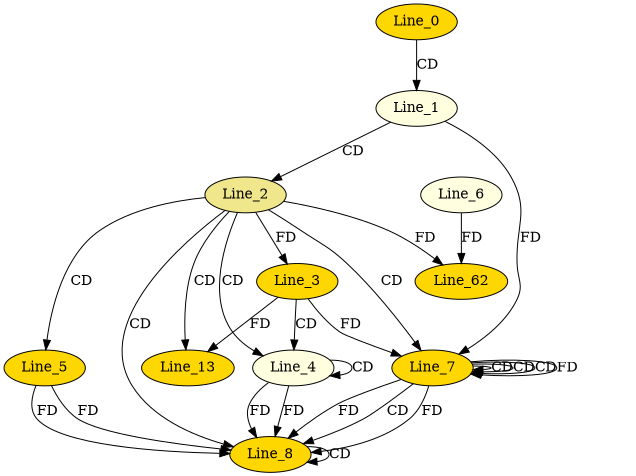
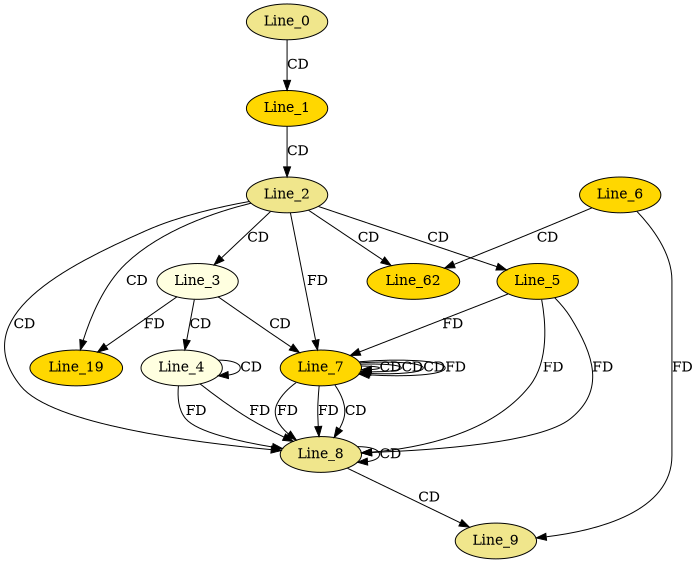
(417, 22) -> (287, 22)
(417, 108) -> (287, 108)
(461, 195) -> (620, 195)
(519, 229) -> (434, 323)
(286, 238) -> (258, 238)
(426, 238) -> (369, 238)
(472, 238) -> (548, 238)
(297, 281) -> (198, 281)
(392, 281) -> (318, 281)
(220, 287) -> none
(351, 325) -> (280, 325)
(188, 368) -> (76, 368)
(270, 454) -> (321, 454)
none -> (496, 541)
